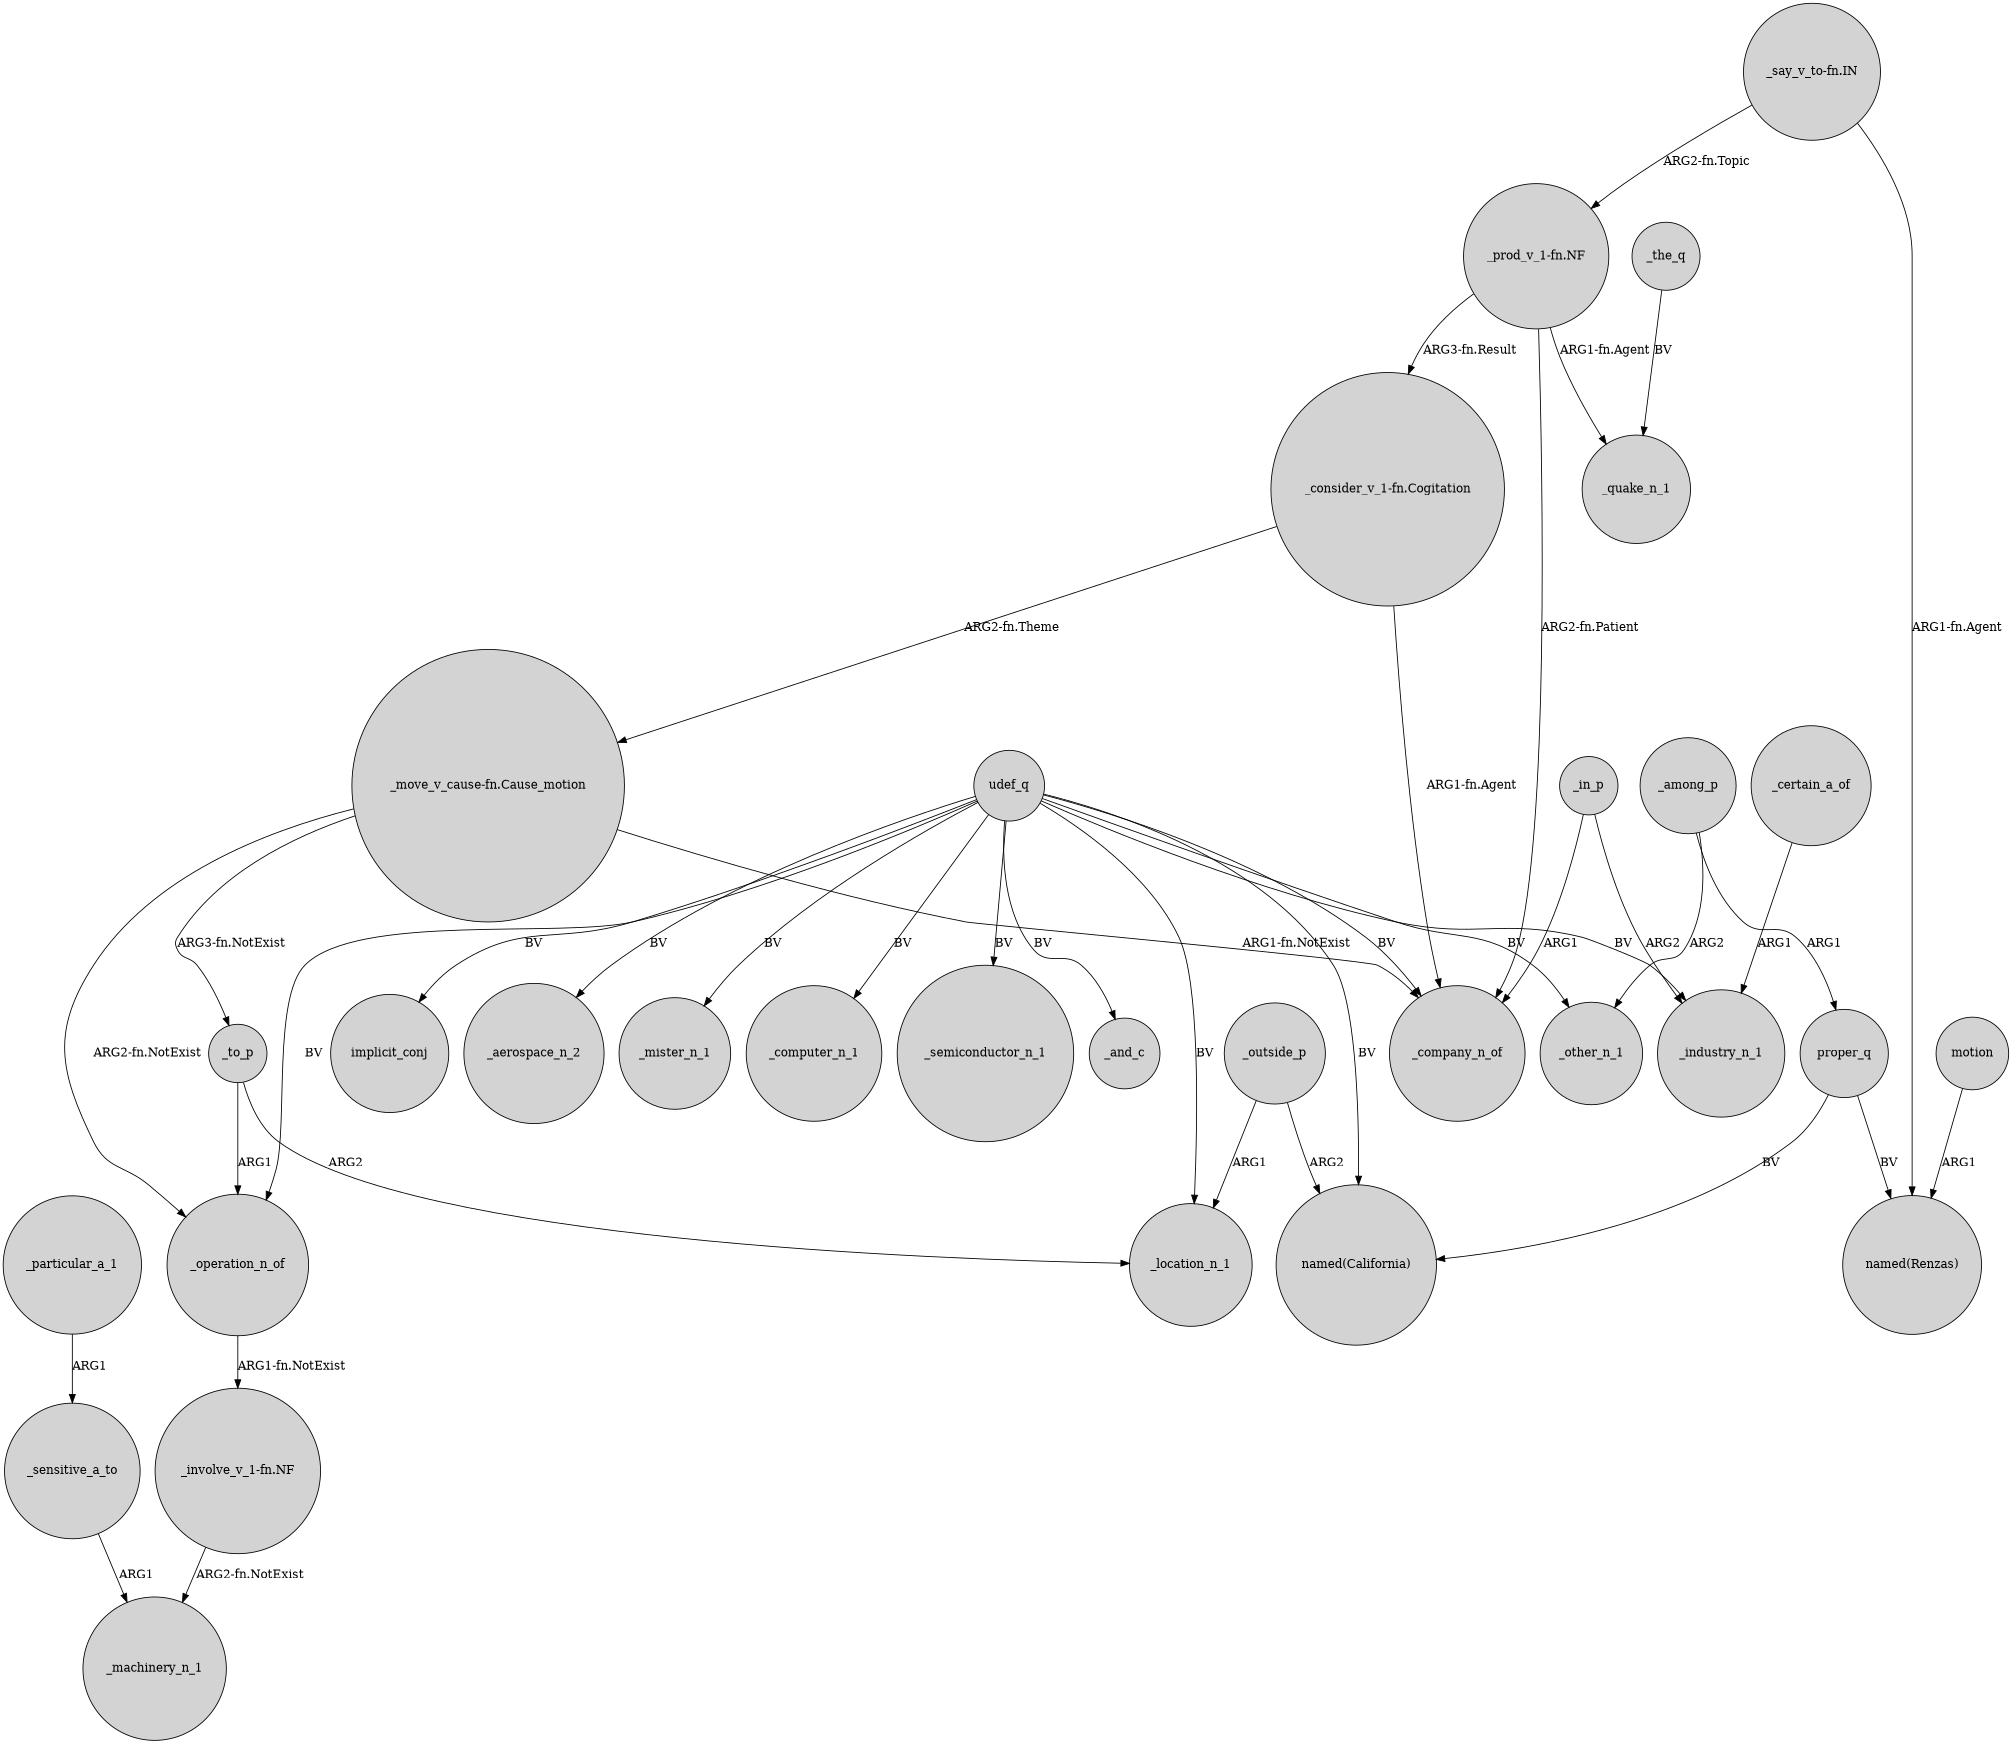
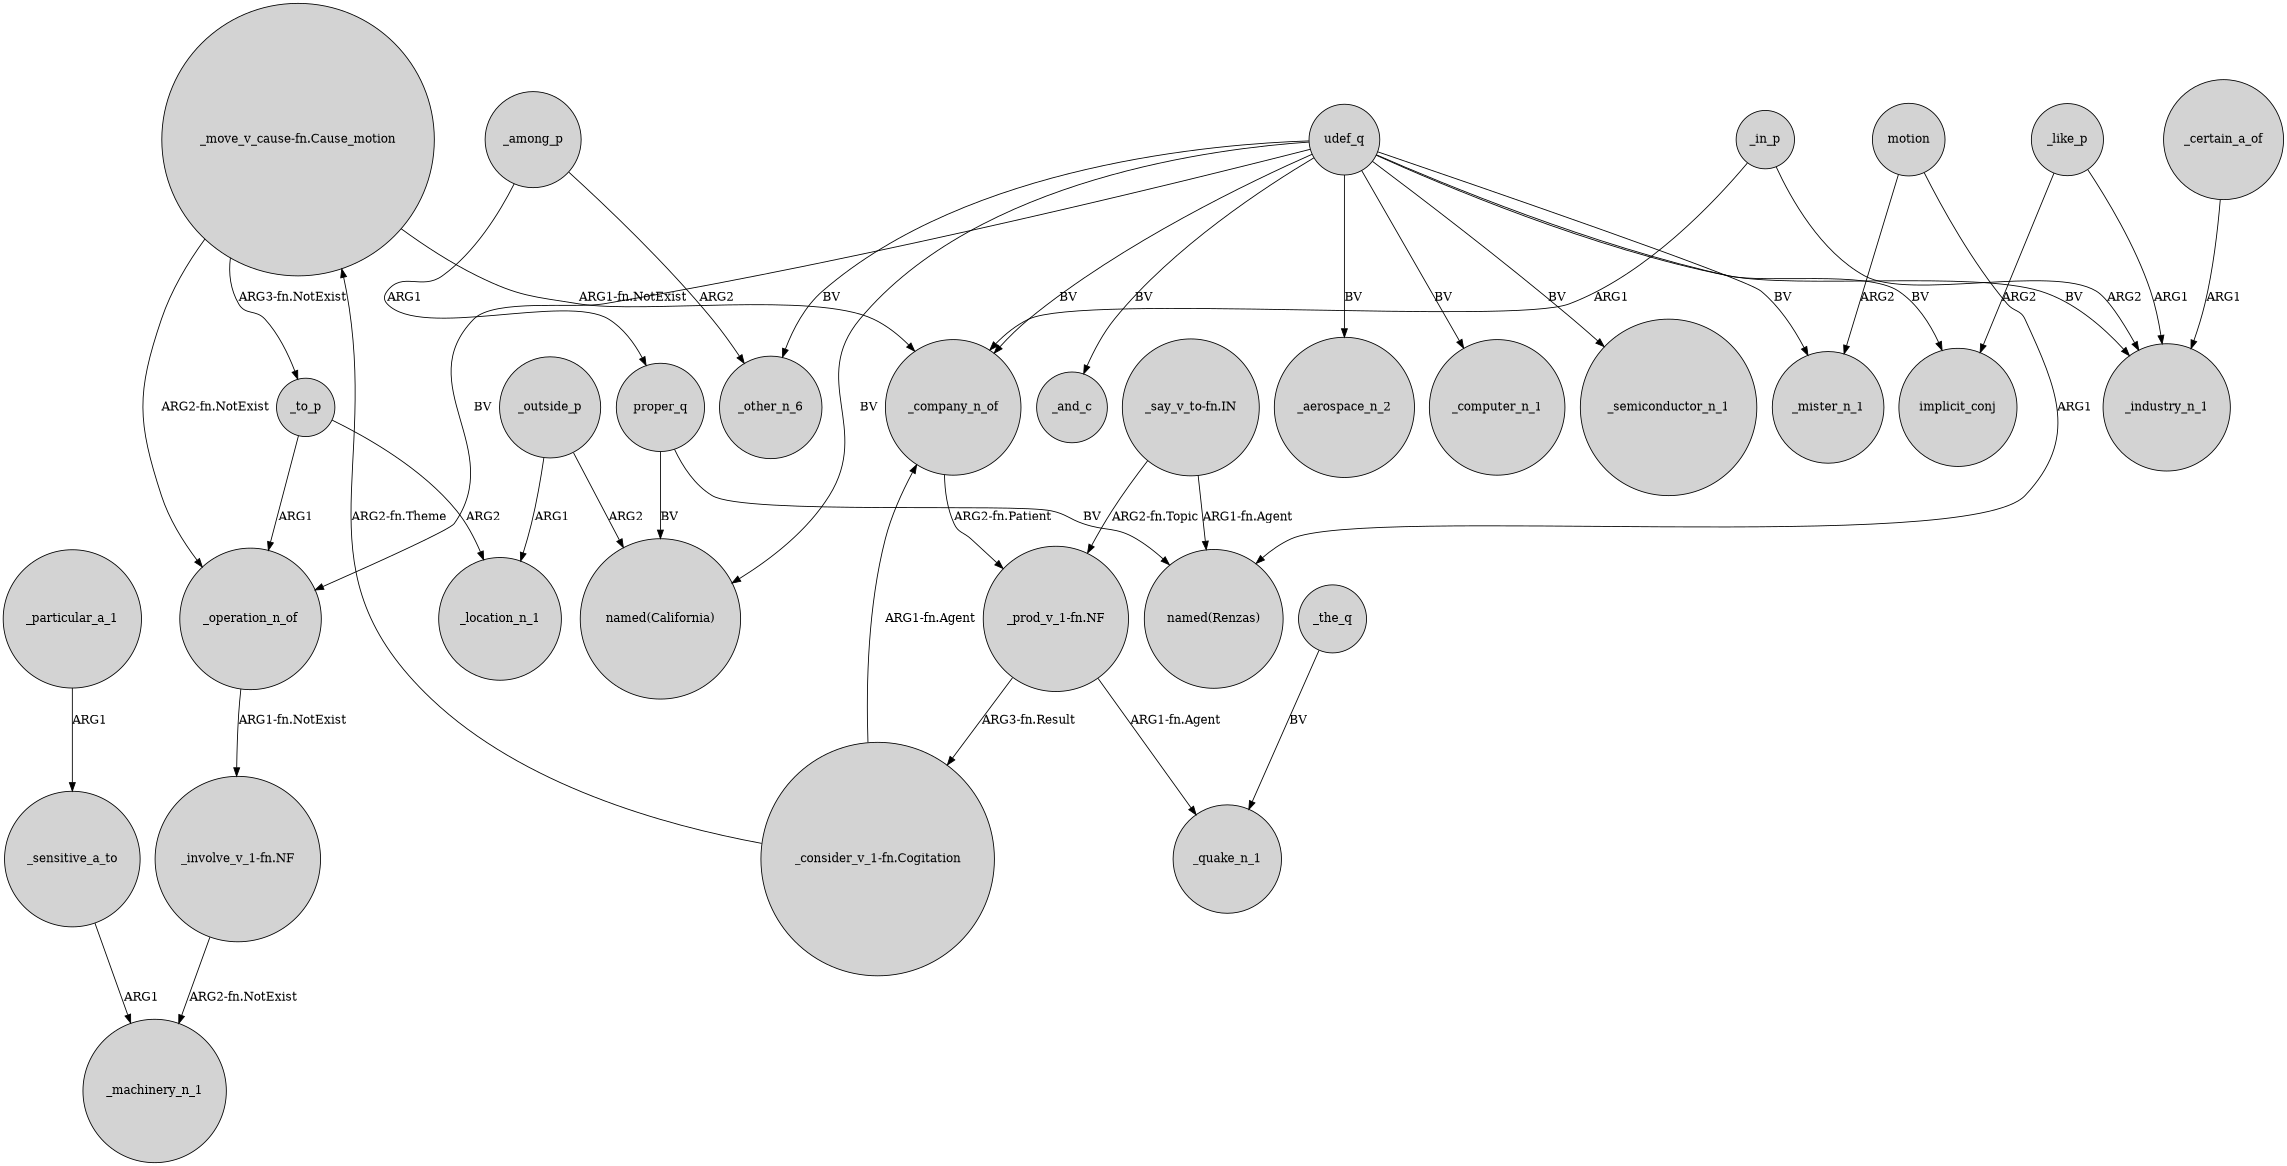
none -> (2067, 140)
none -> (1872, 260)
(1541, 662) -> (956, 527)
(1188, 968) -> none
(1591, 1054) -> (771, 407)
